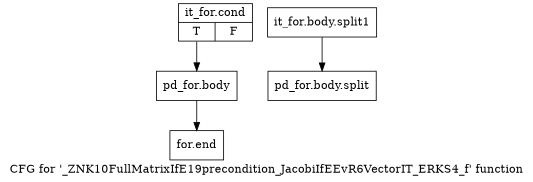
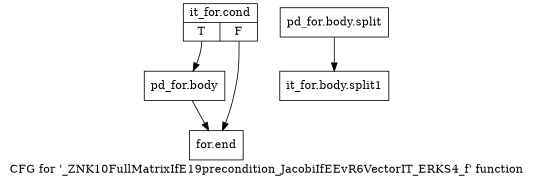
(322, 50) -> (334, 50)
none -> (236, 83)
